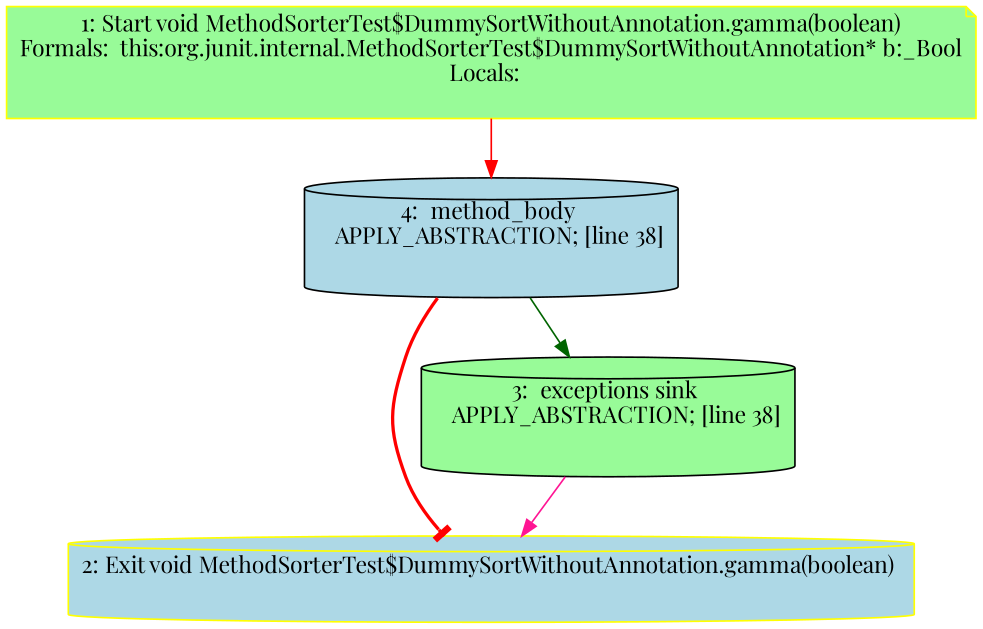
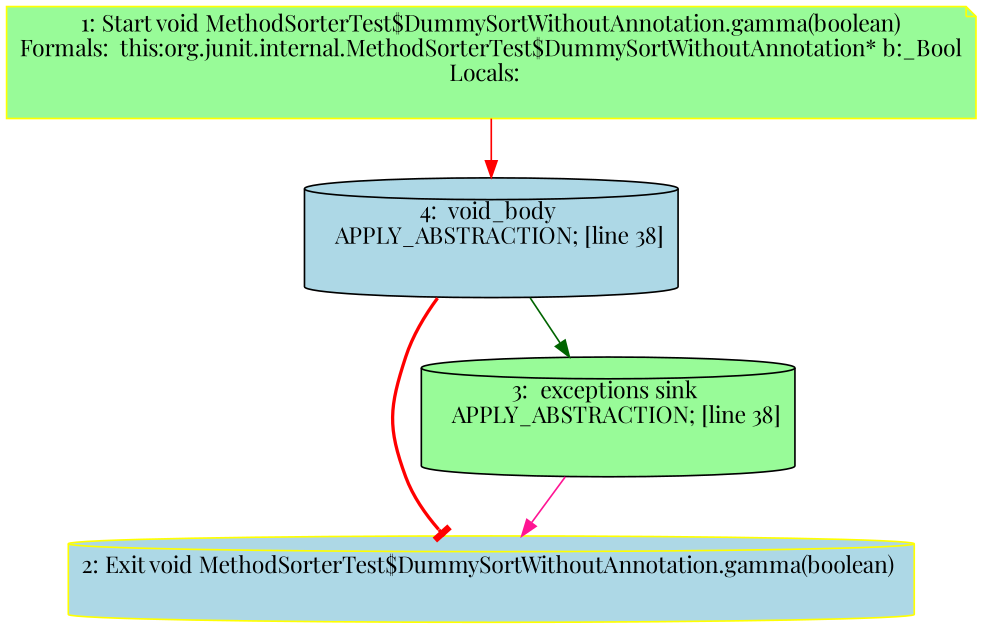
(491, 238) -> (491, 238)
